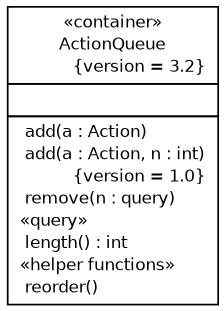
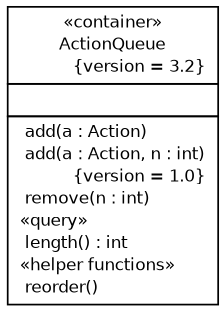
(98, 198) -> (85, 198)
